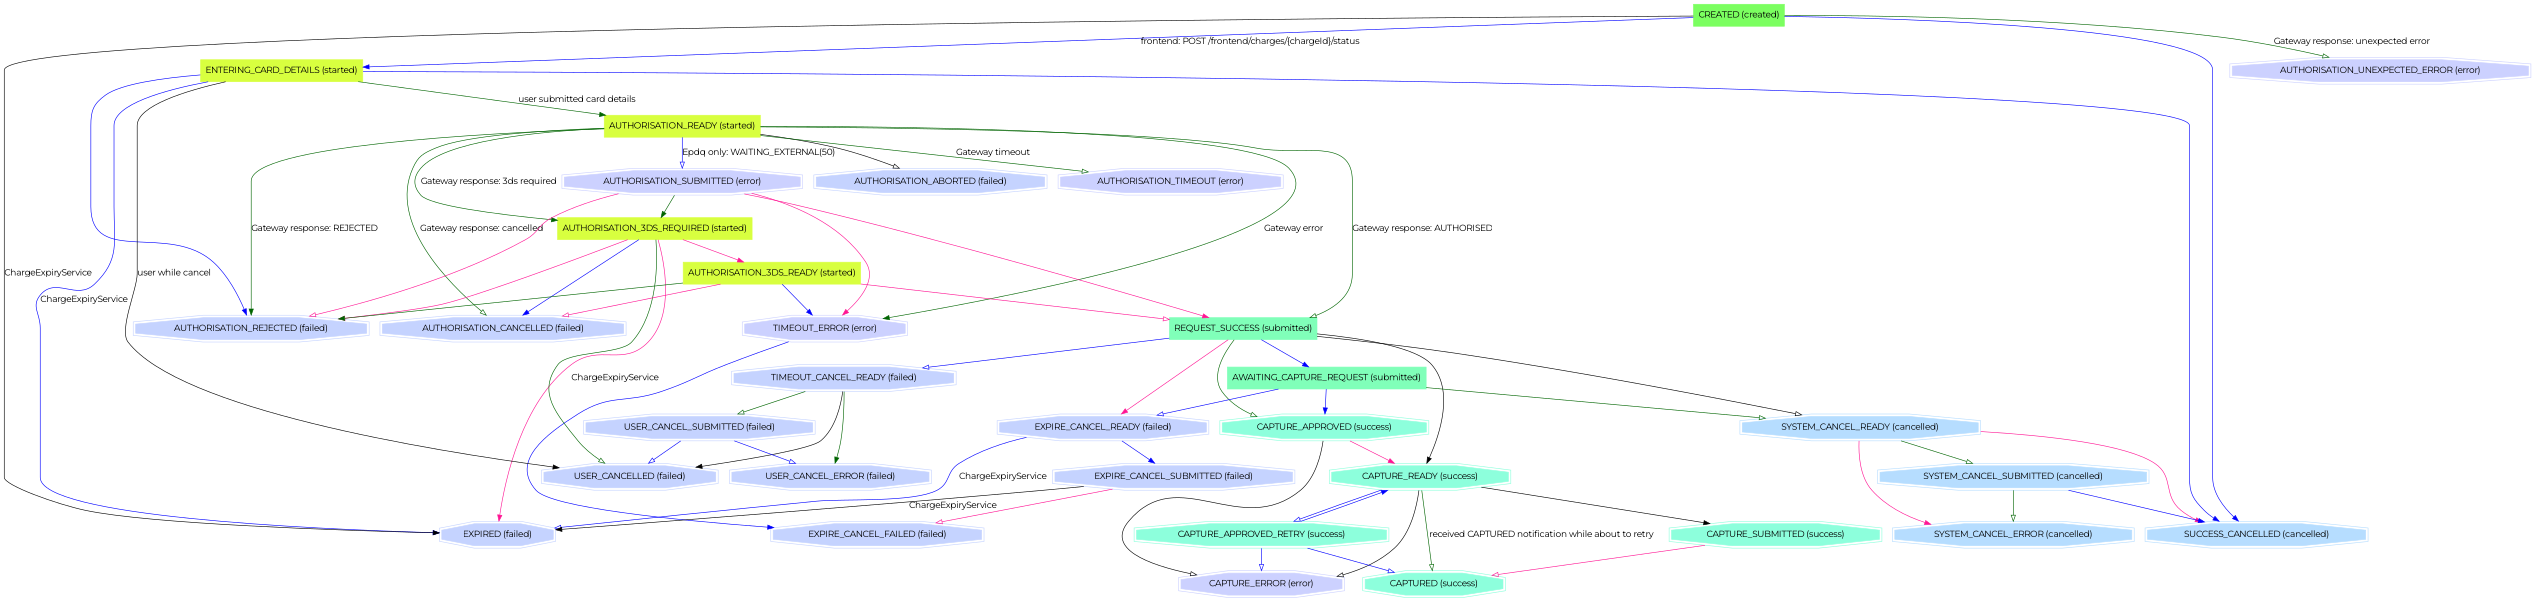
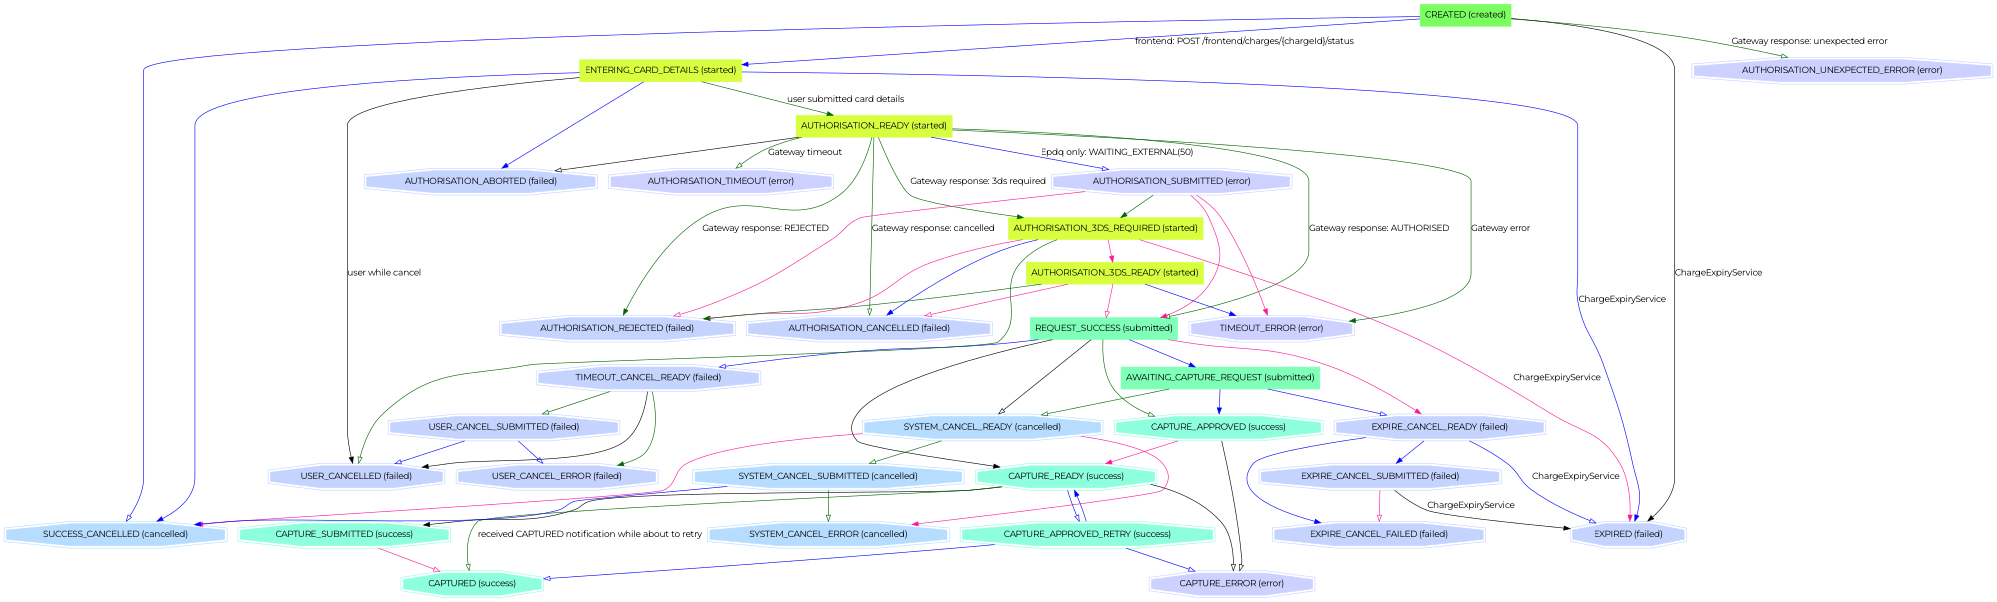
(2213, 78) -> (557, 37)
(91, 201) -> (575, 123)
(535, 450) -> (1260, 459)
